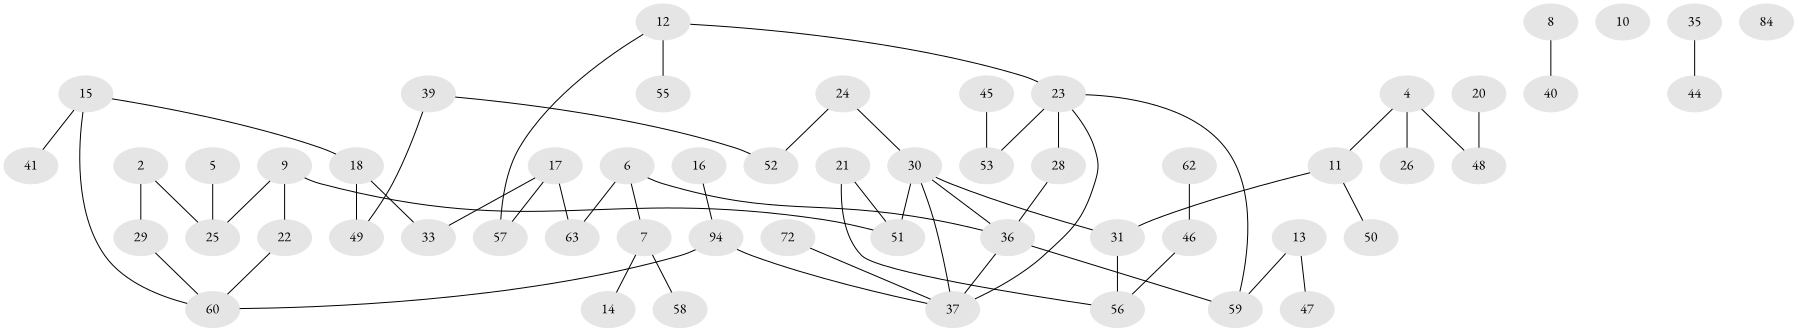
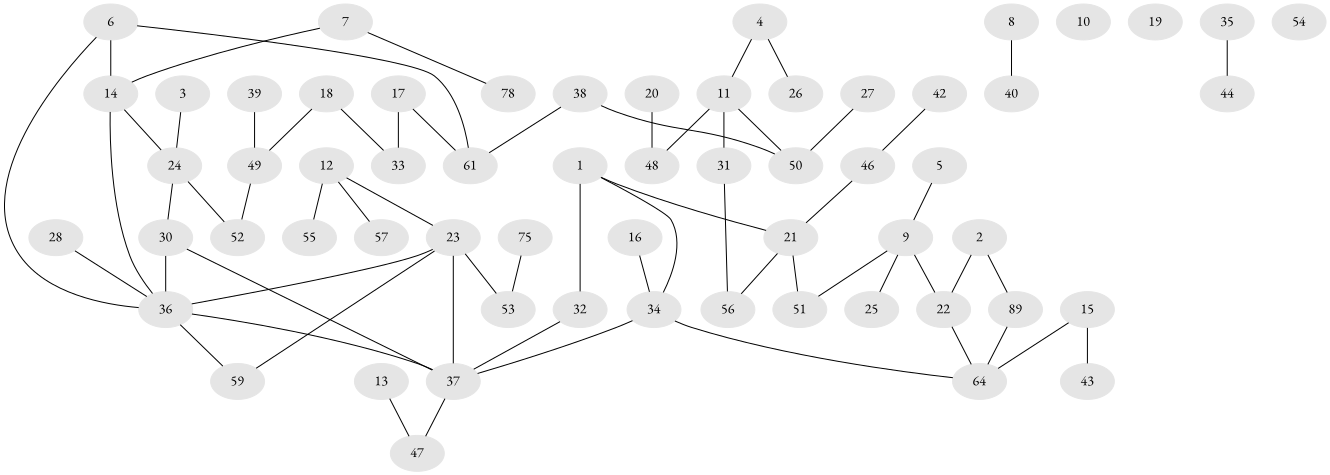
none -> (1155, 22)
(1767, 22) -> (1299, 22)
none -> (183, 94)
none -> (580, 94)
none -> (868, 94)
(987, 94) -> (525, 238)
(605, 117) -> (246, 202)
(225, 121) -> none
none -> (143, 130)
(1059, 130) -> (313, 281)
(1443, 130) -> (693, 125)
(31, 166) -> (1087, 381)
none -> (580, 166)
(1189, 166) -> (940, 94)
(177, 202) -> (962, 274)
(213, 202) -> (923, 202)
(528, 202) -> none
(636, 202) -> (111, 58)
(906, 202) -> none
(1013, 206) -> none
none -> (117, 207)
(141, 238) -> (1015, 310)
(572, 238) -> (470, 166)
(716, 238) -> (654, 310)
(788, 238) -> (580, 310)
(1154, 274) -> (829, 202)
(1267, 274) -> none
(213, 310) -> (980, 381)
(680, 310) -> (508, 94)
none -> (435, 417)
